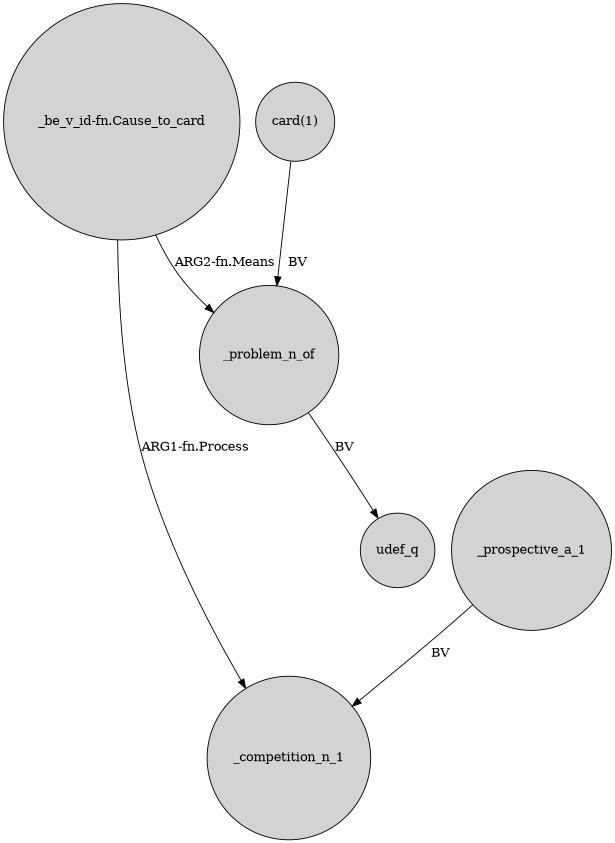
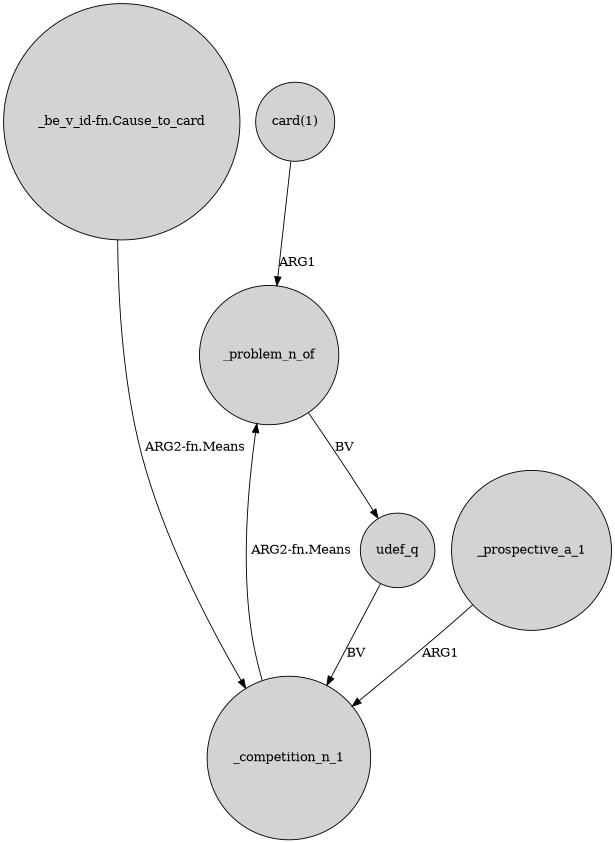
(297, 263) -> (297, 263)
(178, 273) -> (246, 557)
(195, 447) -> (195, 447)
none -> (356, 630)
(440, 653) -> (440, 653)
